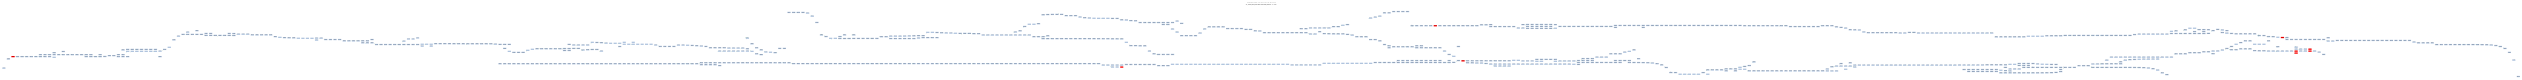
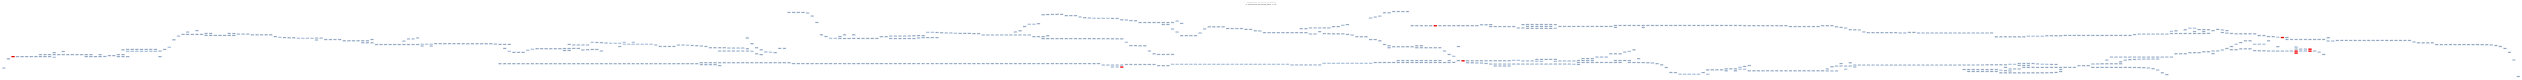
(1754, 62) -> none
